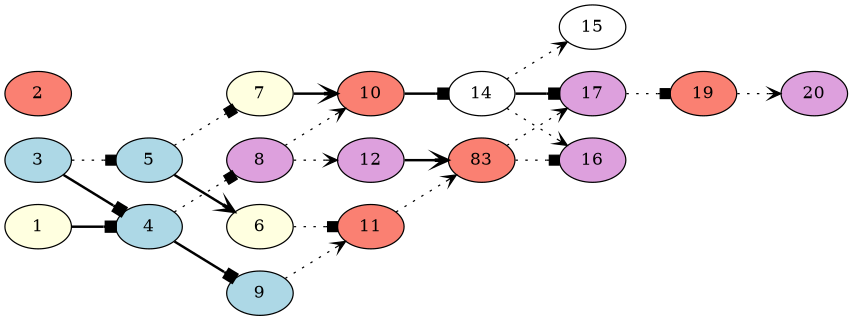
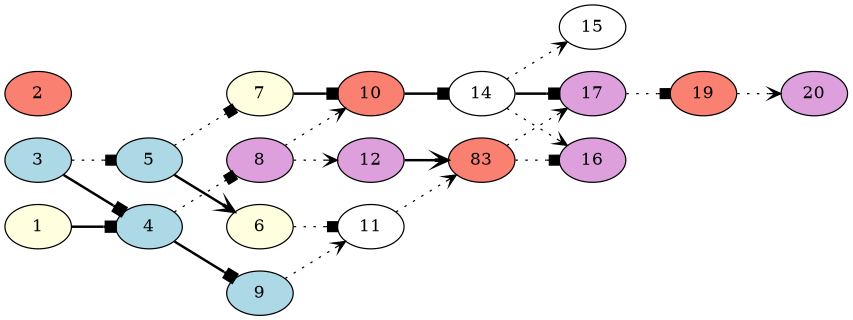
(309, 94) -> (309, 94)
(371, 227) -> (371, 227)
